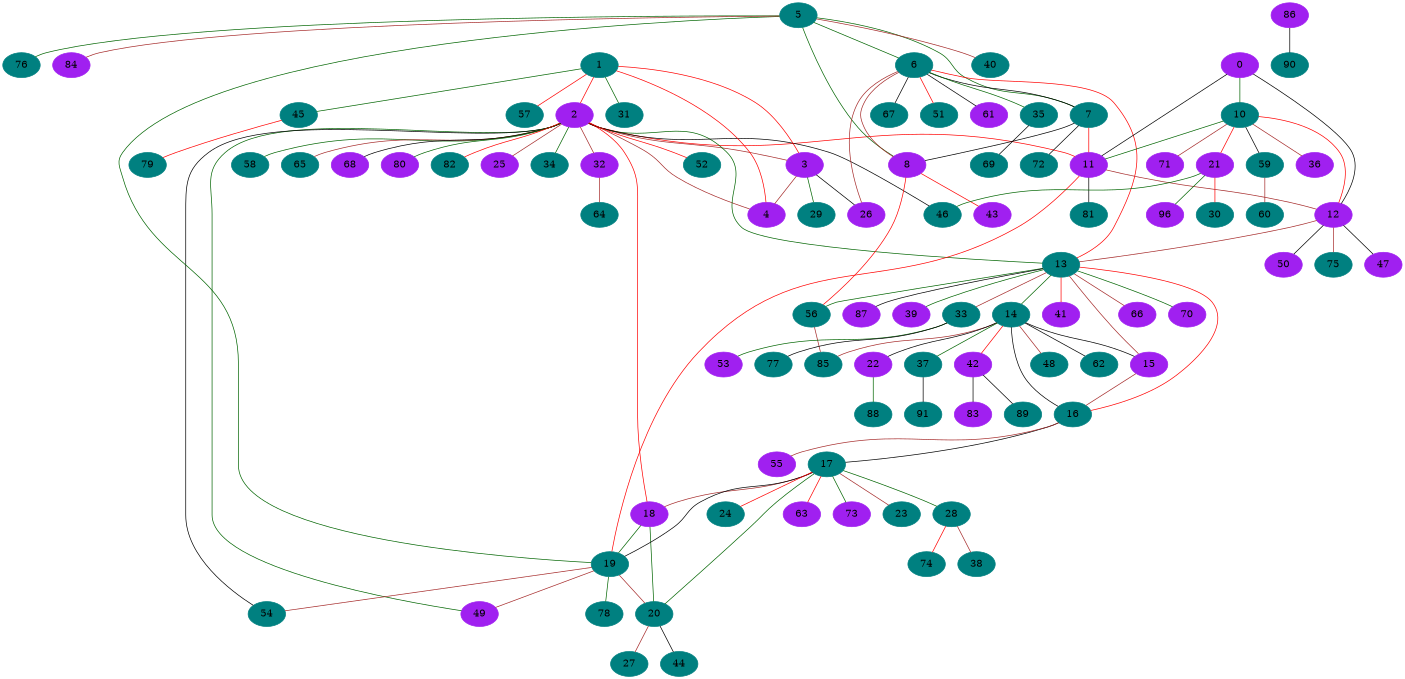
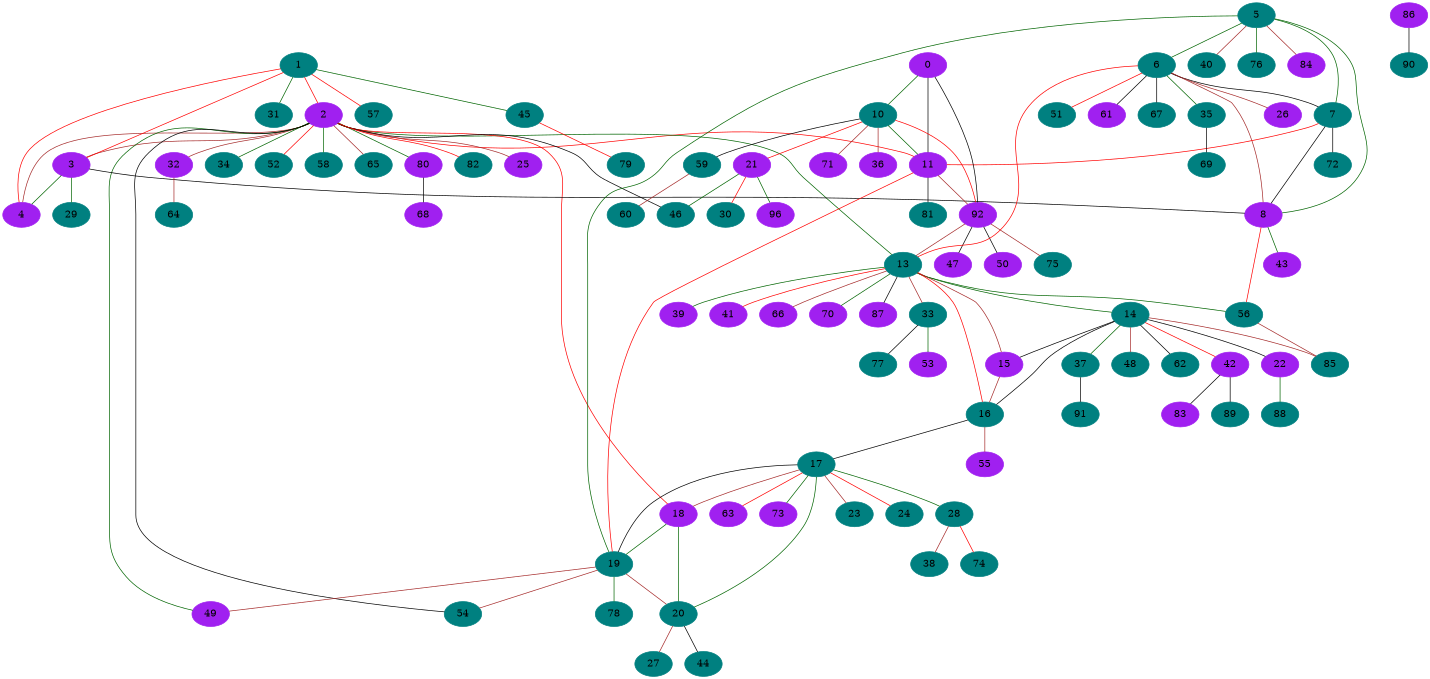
(462, 140) -> (423, 190)
(786, 190) -> (47, 190)
(835, 190) -> (667, 197)
(950, 190) -> (1273, 240)
(1333, 215) -> (978, 215)
